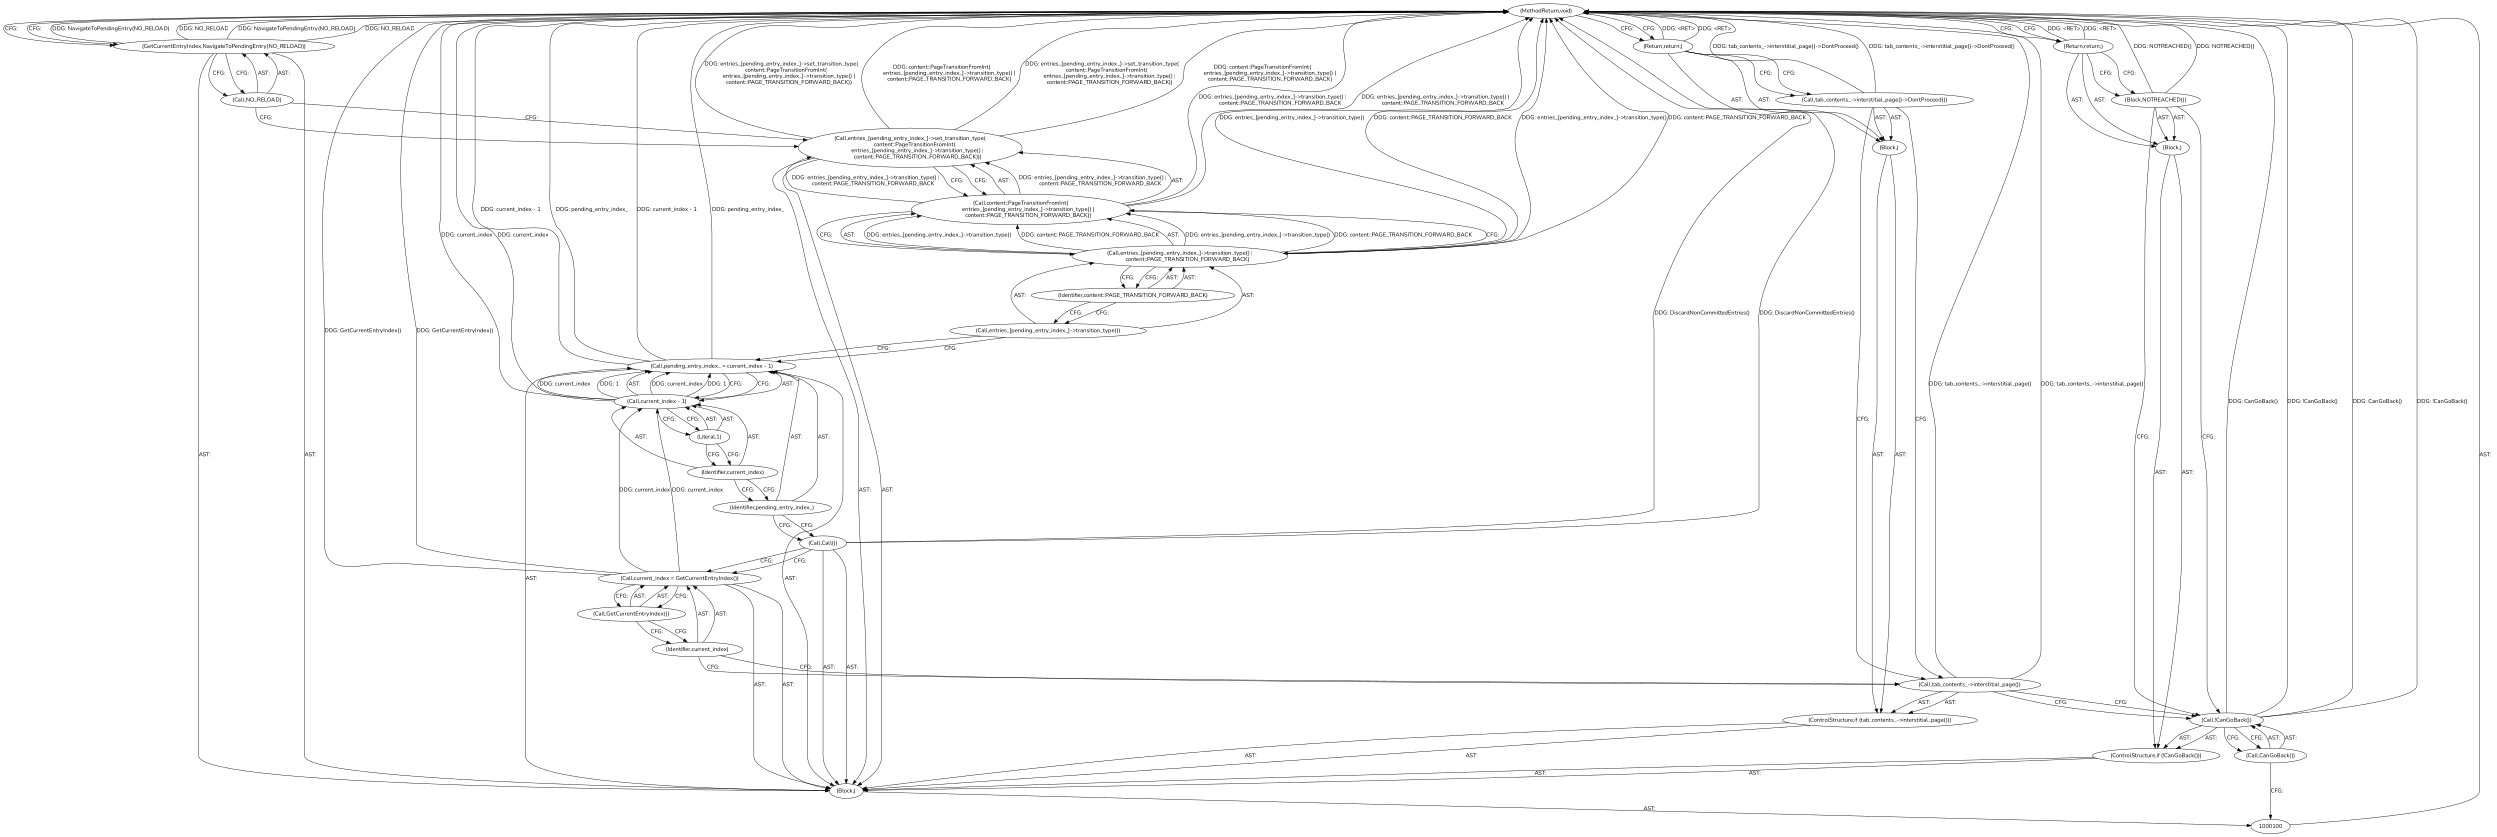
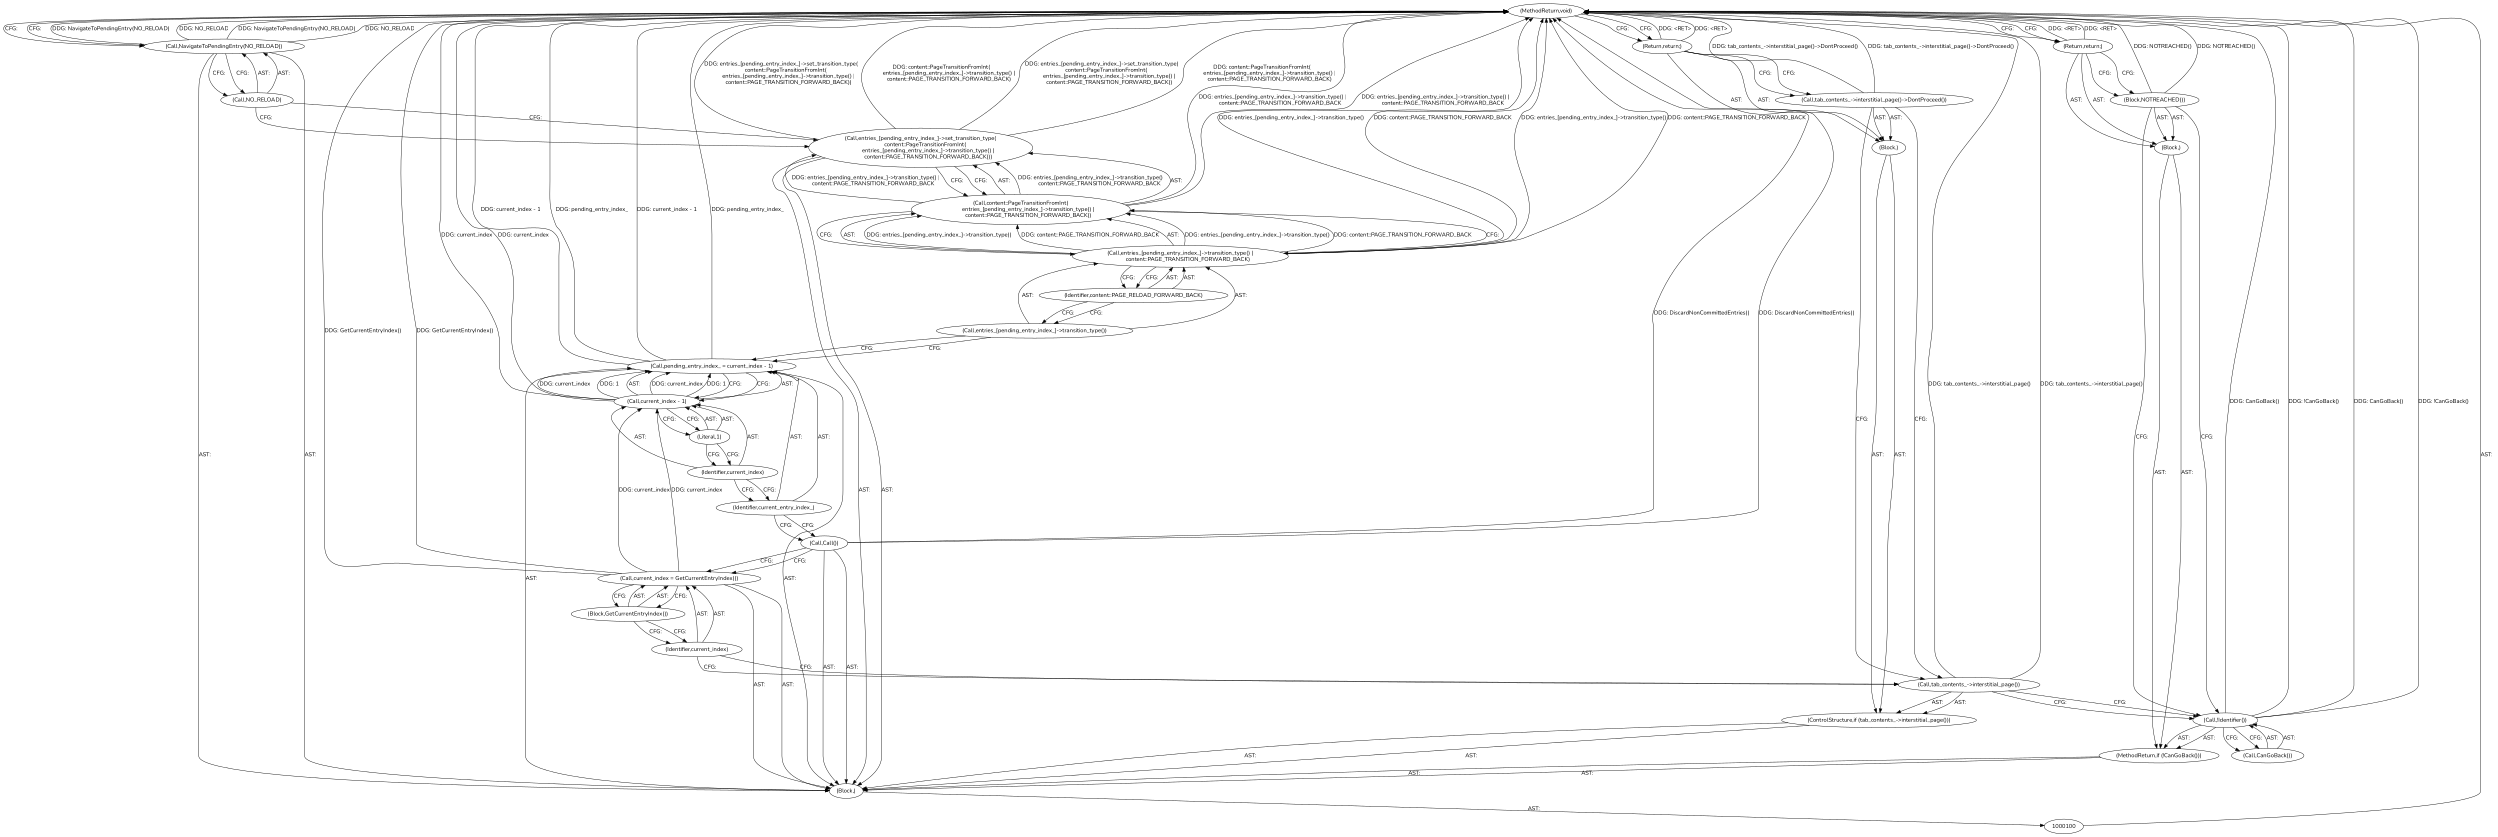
(224, 46) -> (224, 46)
(1133, 295) -> (1134, 295)
(772, 508) -> (774, 508)
(631, 614) -> (628, 614)
(2227, 720) -> (2225, 720)
(2156, 756) -> (2159, 756)
(2271, 789) -> none
